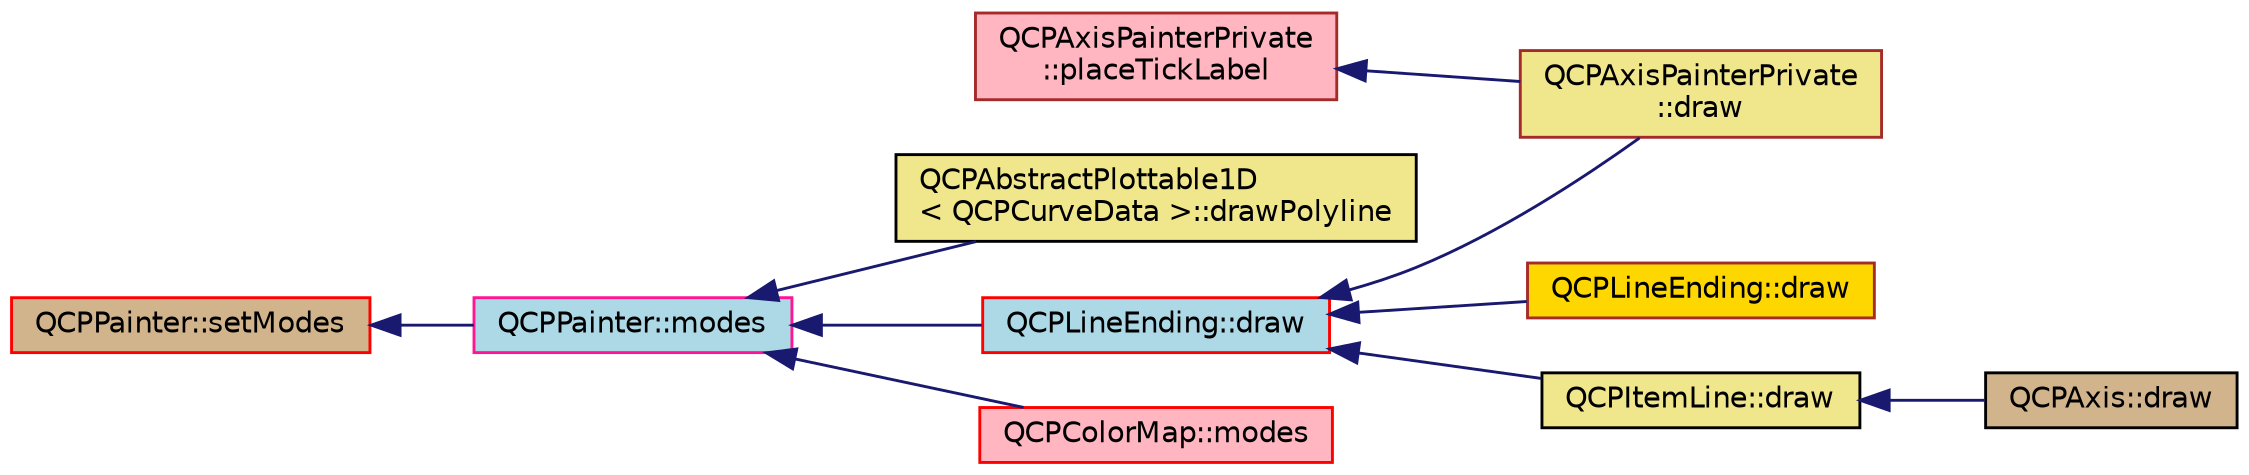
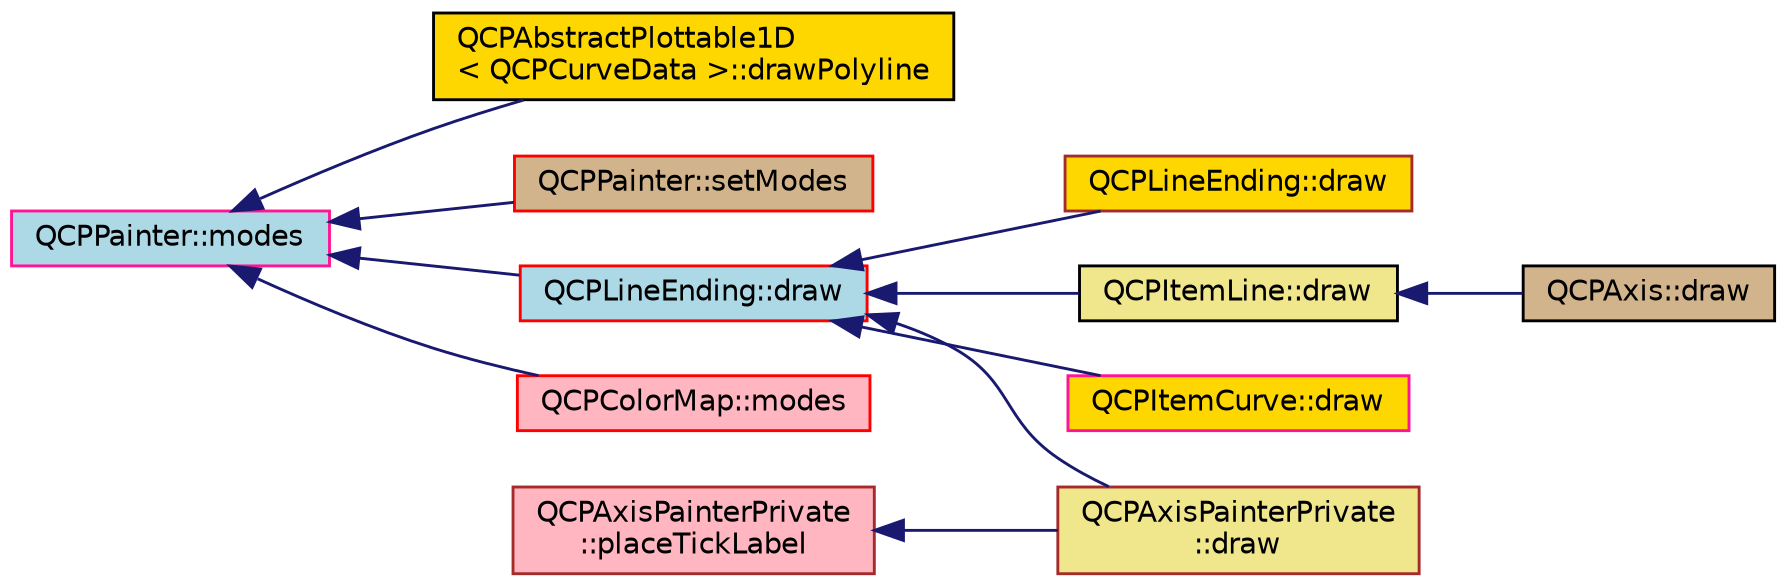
(1156, 198) -> (694, 56)
(437, 325) -> (437, 211)
none -> (1238, 403)
